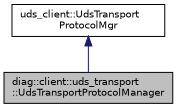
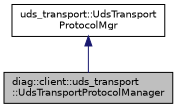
(88, 20) -> (88, 20)
